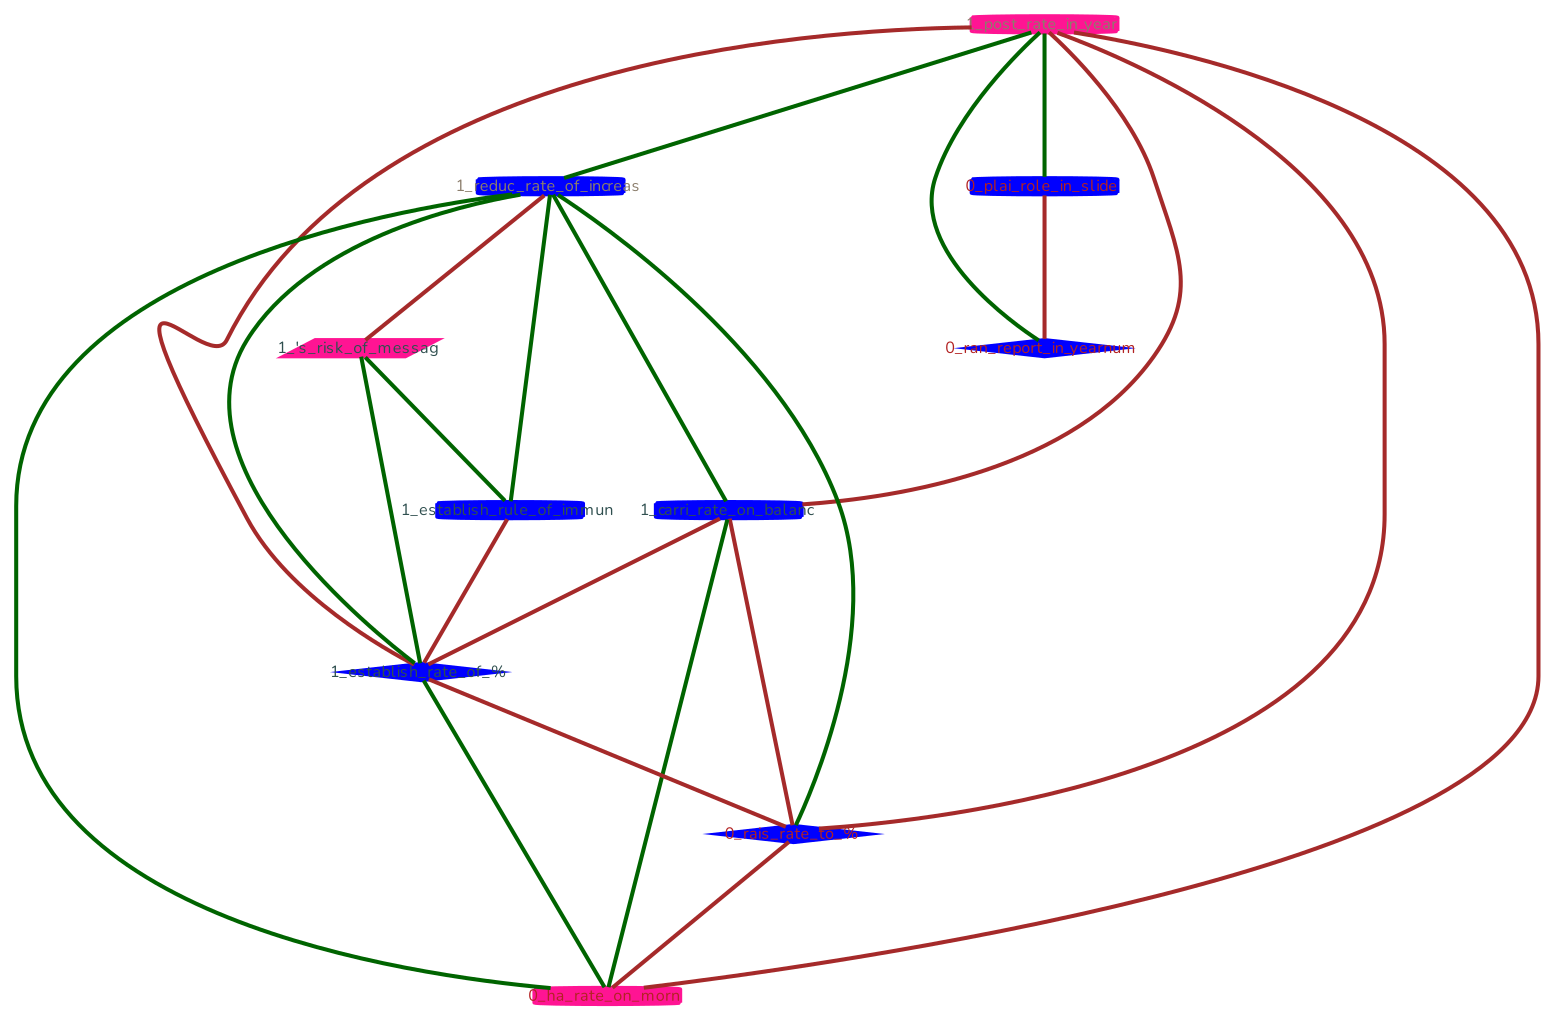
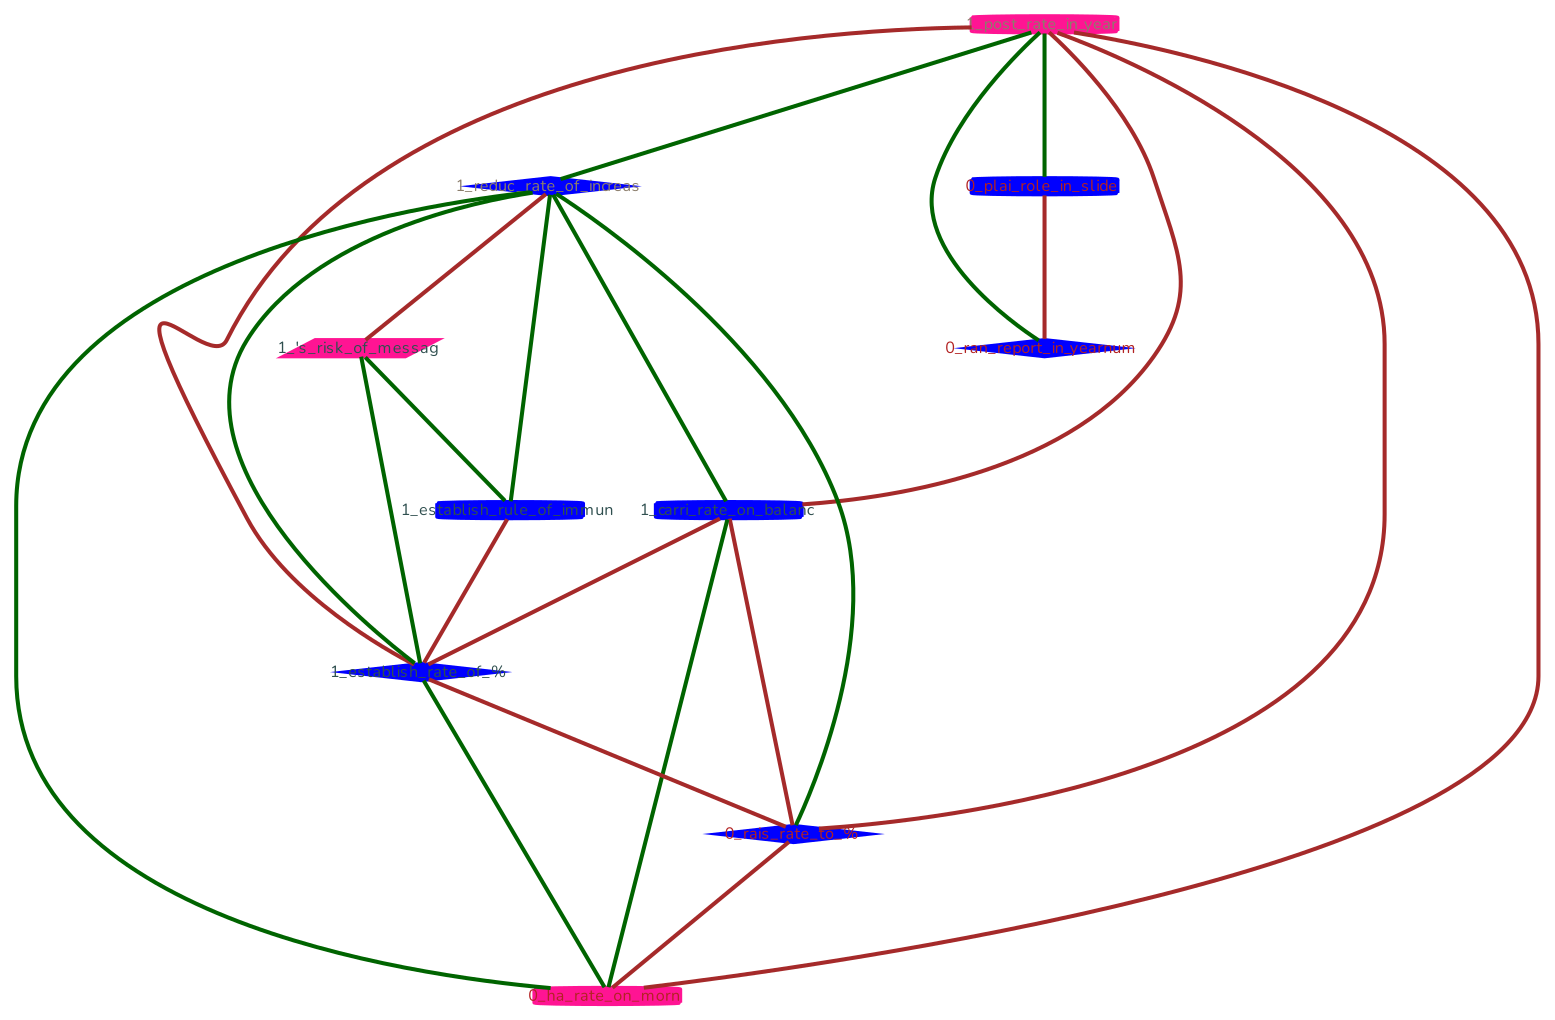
(551, 186) -> (551, 186)
